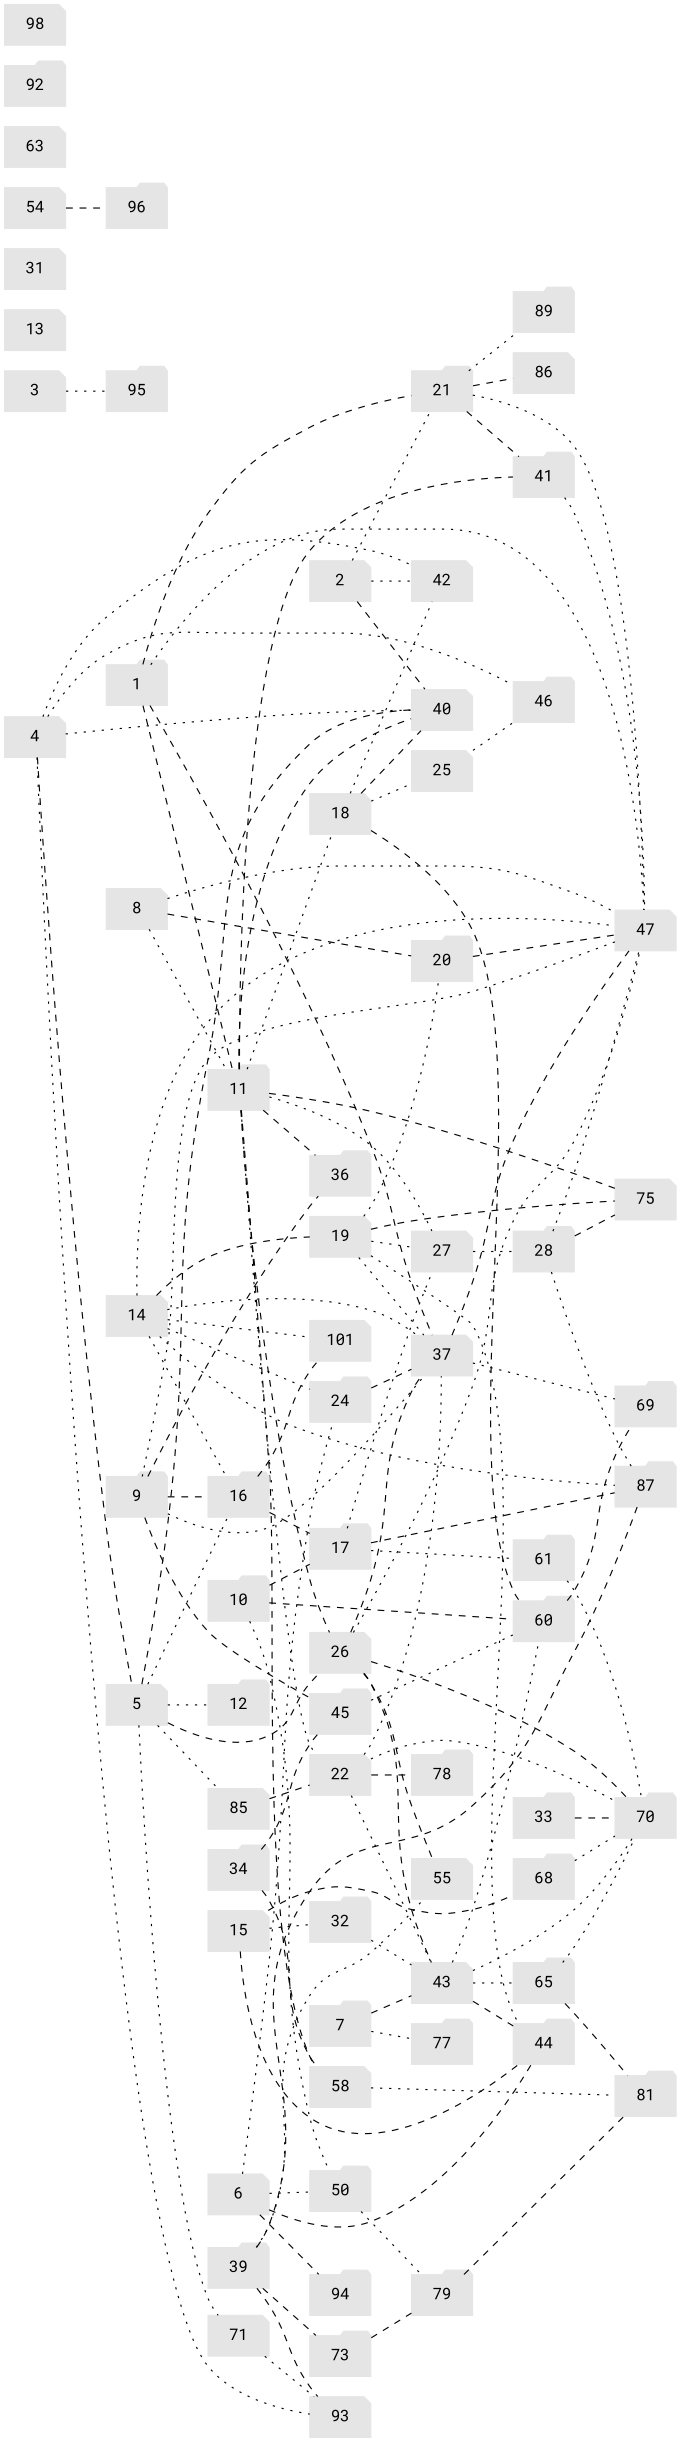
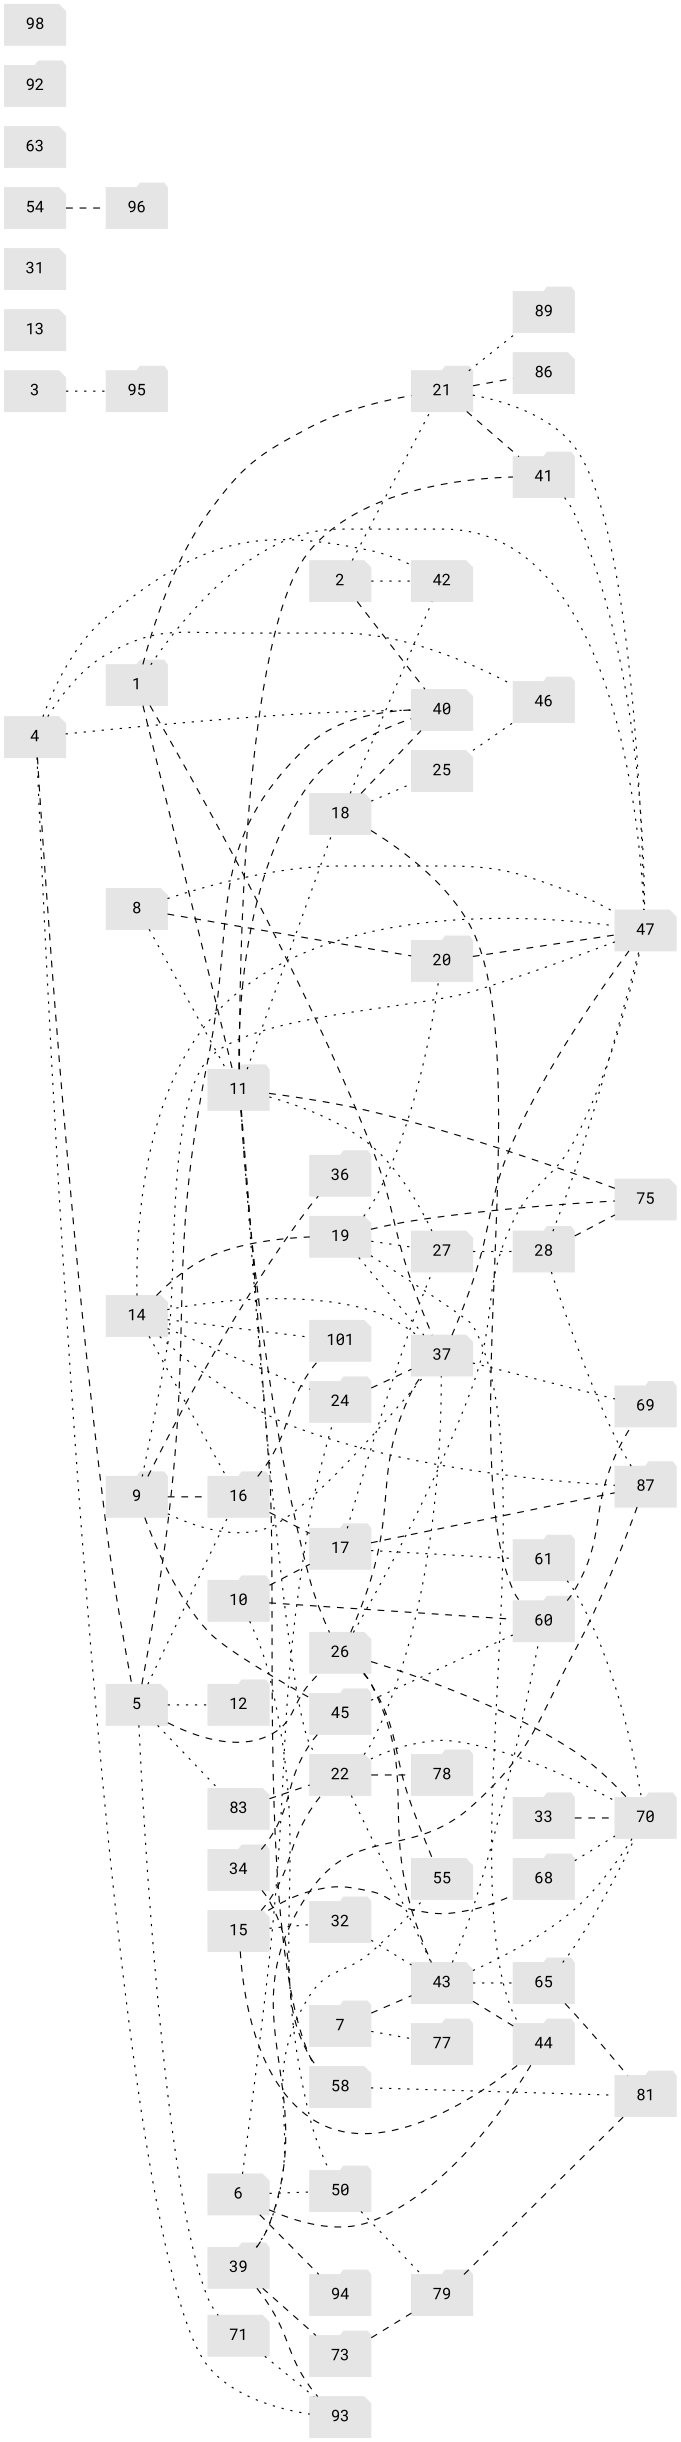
(289, 1133) -> none
(239, 1809) -> (239, 1809)
none -> (298, 1834)
